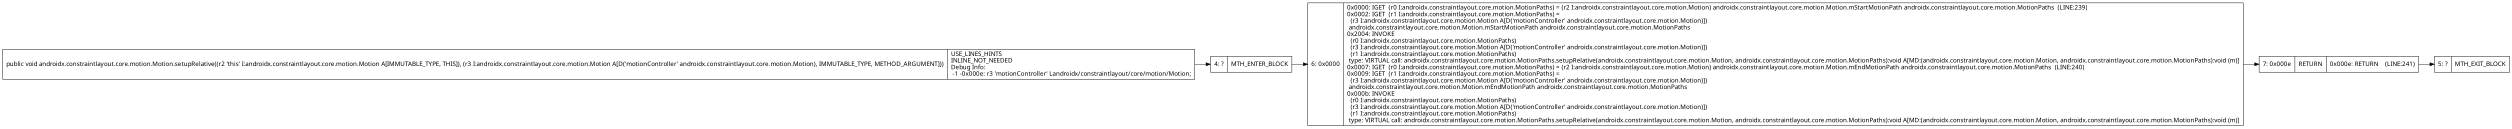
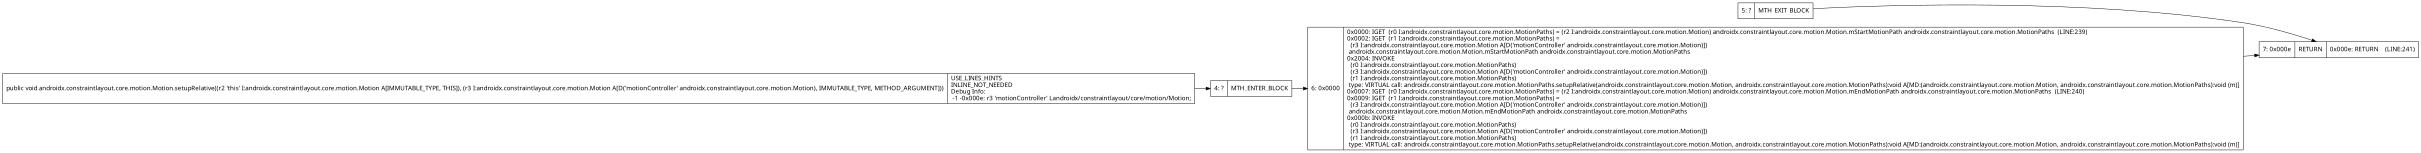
(2424, 64) -> (2064, 7)
